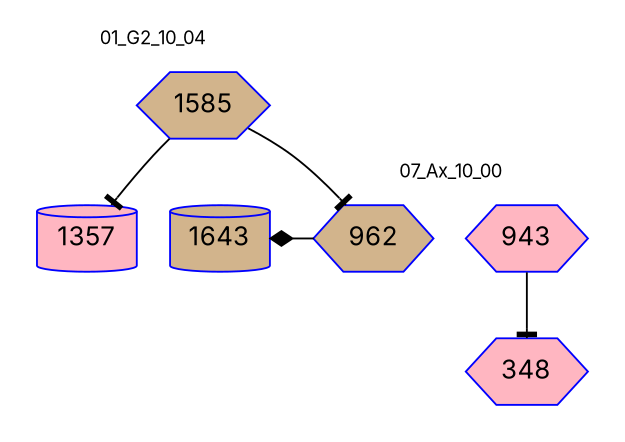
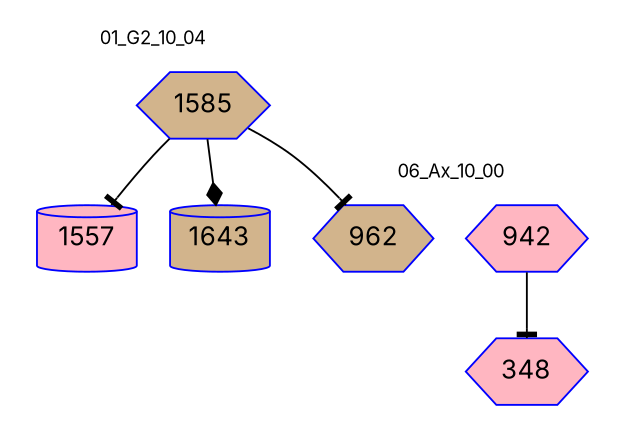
(451, 173) -> (451, 173)
(87, 238) -> (87, 238)
(303, 238) -> (210, 161)
(527, 238) -> (527, 238)
